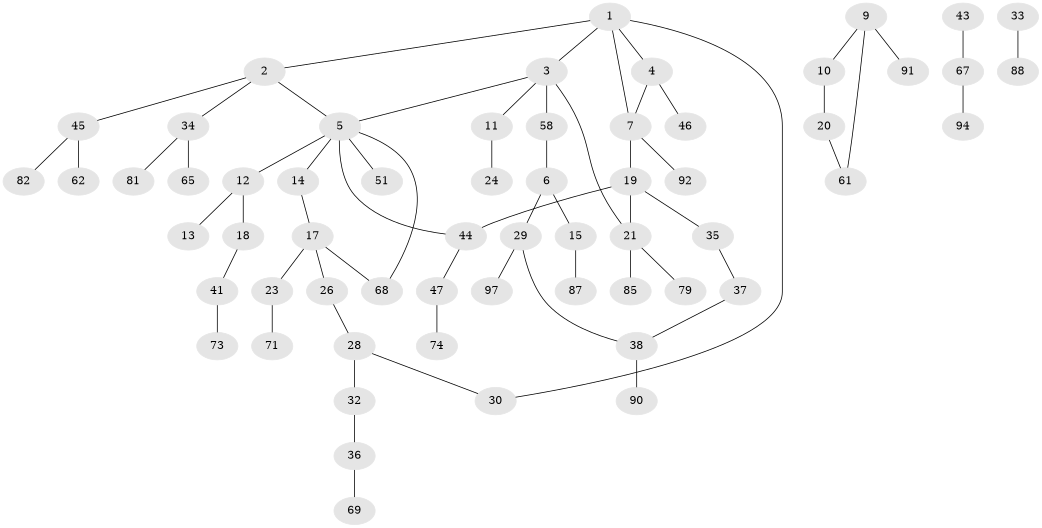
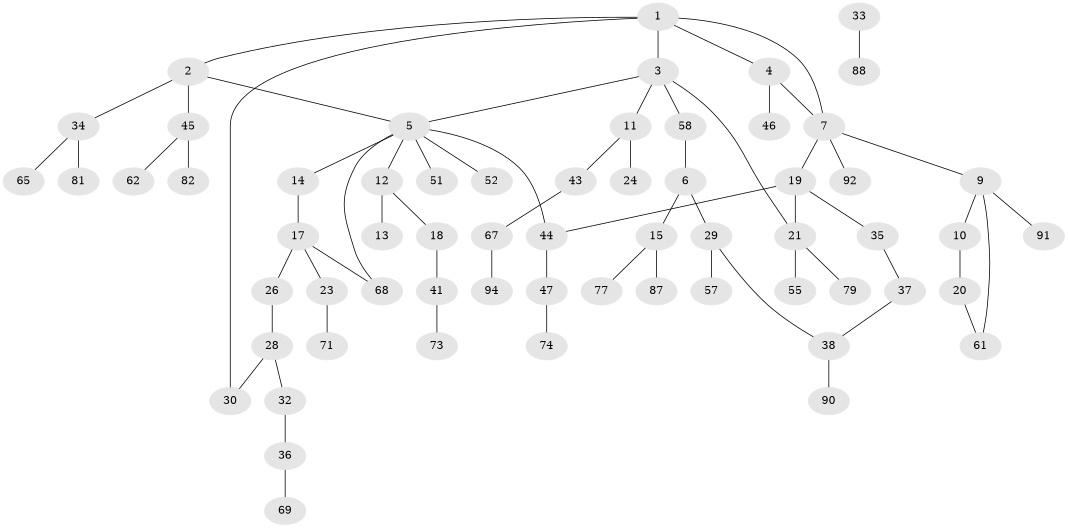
none -> (603, 154)
none -> (902, 154)
none -> (492, 181)
(492, 291) -> (711, 291)
none -> (602, 291)
(631, 291) -> (795, 291)
